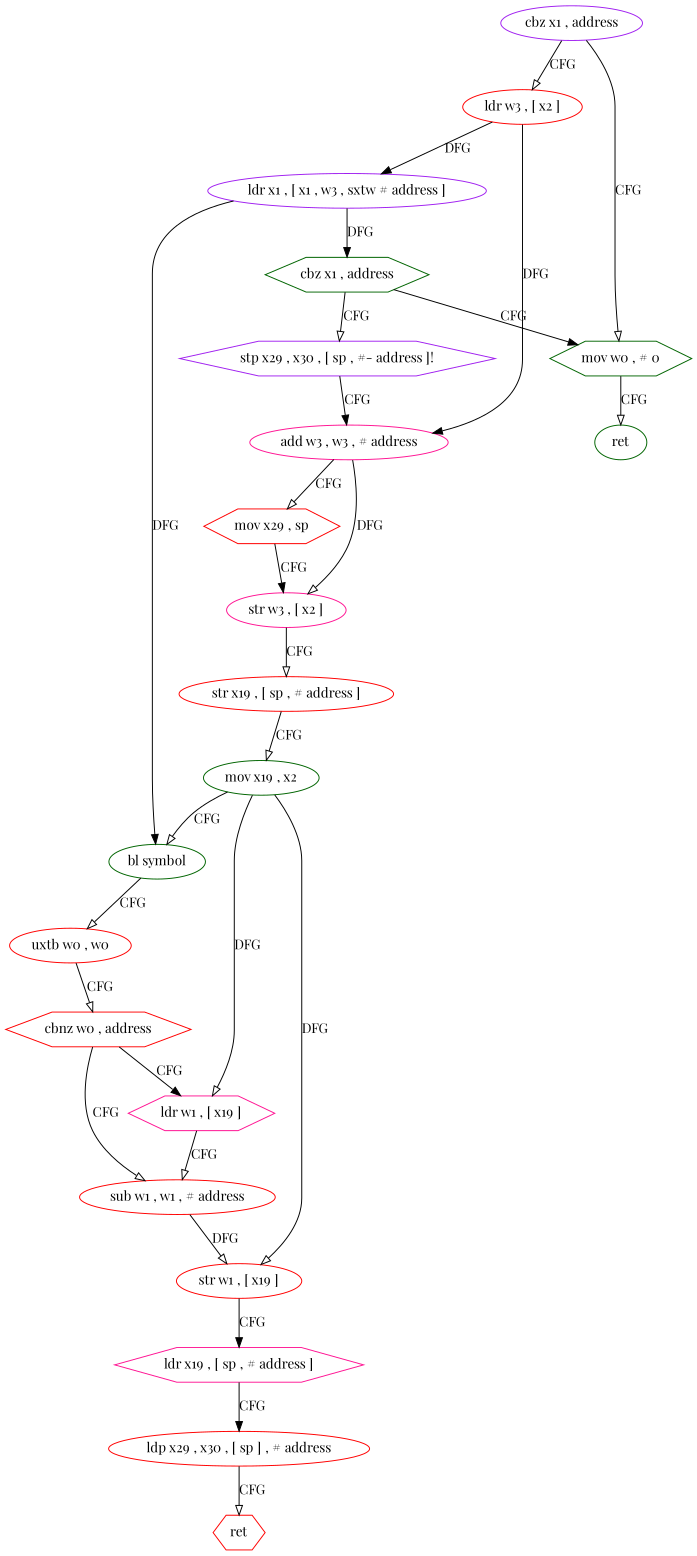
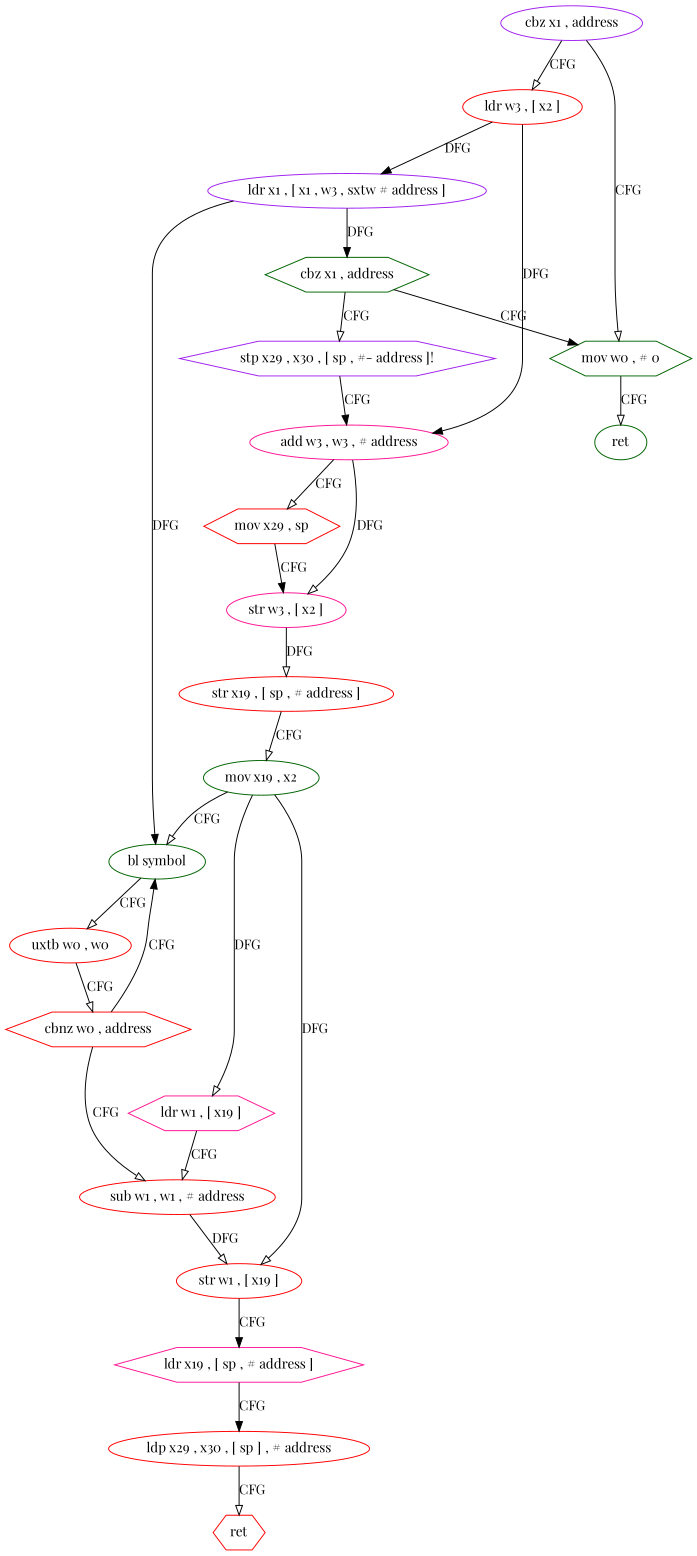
(300, 652) -> (300, 652)
(146, 1068) -> (143, 954)
